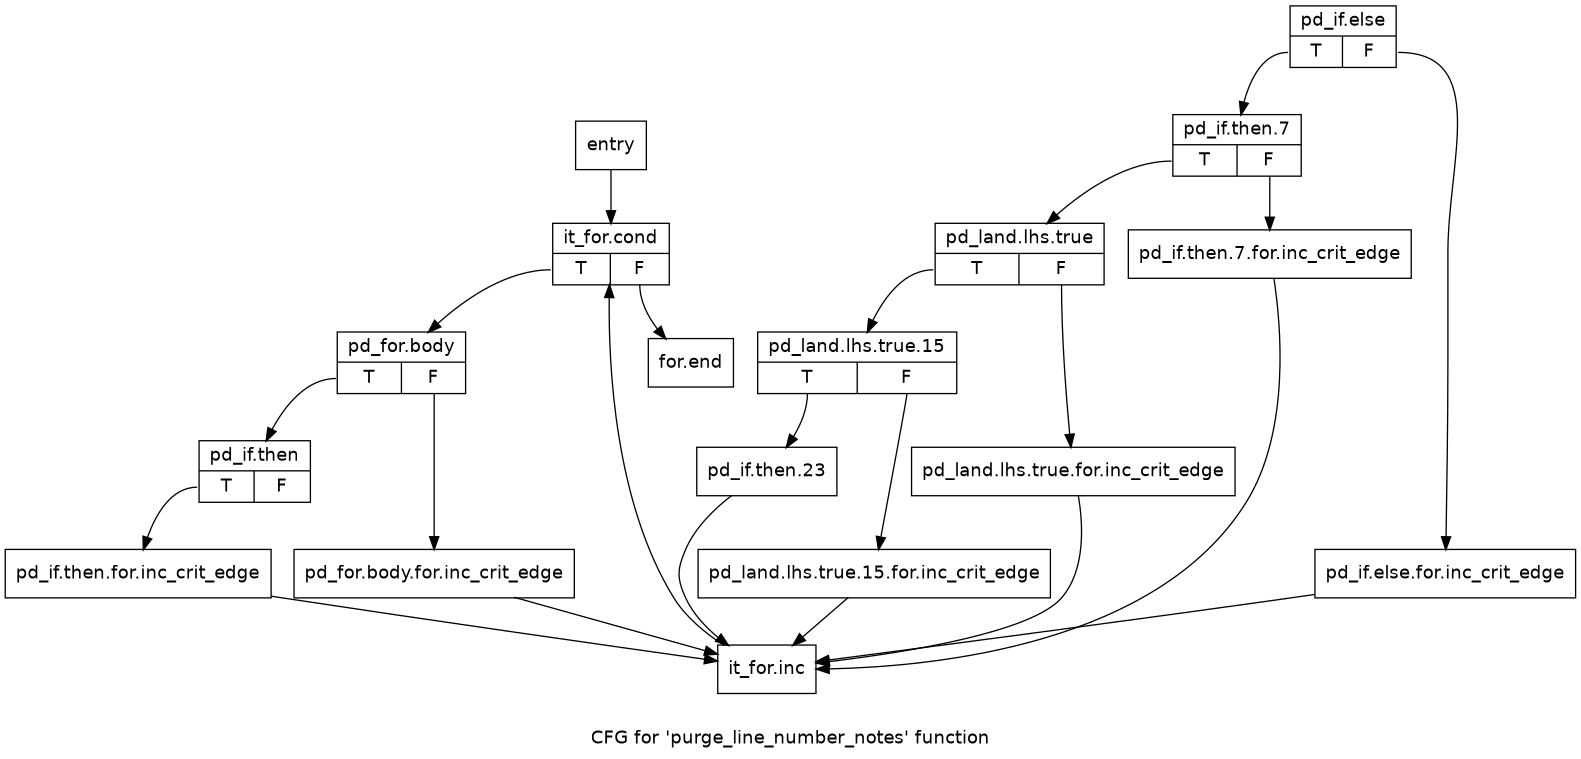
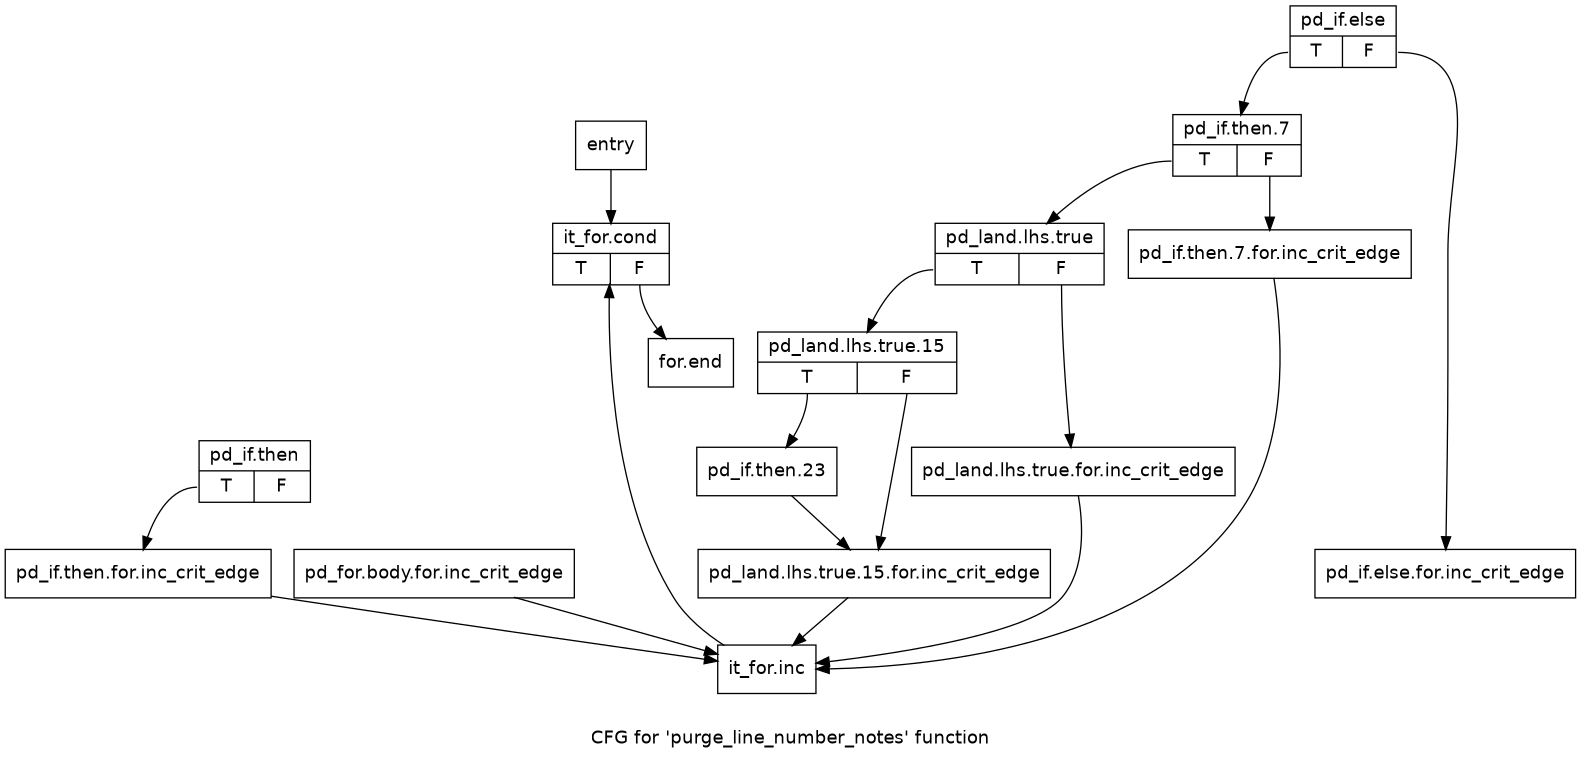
(401, 363) -> none
(681, 564) -> (816, 518)
(1121, 621) -> none
